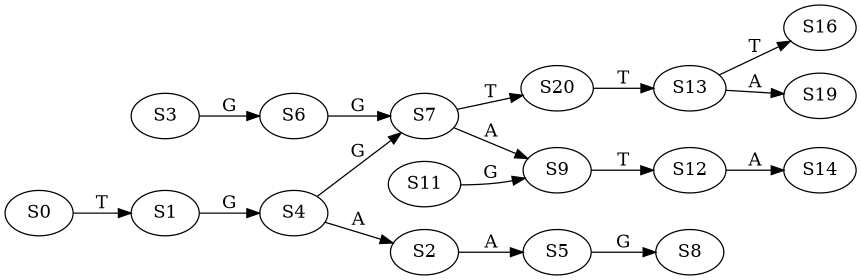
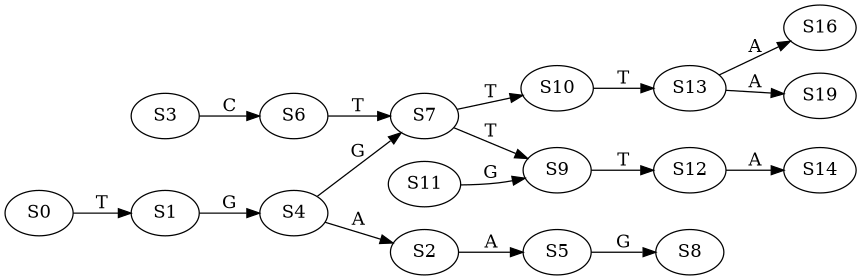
(755, 47) -> (755, 47)
(557, 88) -> (557, 88)
(230, 107) -> (230, 107)
(358, 107) -> (358, 107)
(491, 132) -> (491, 132)
